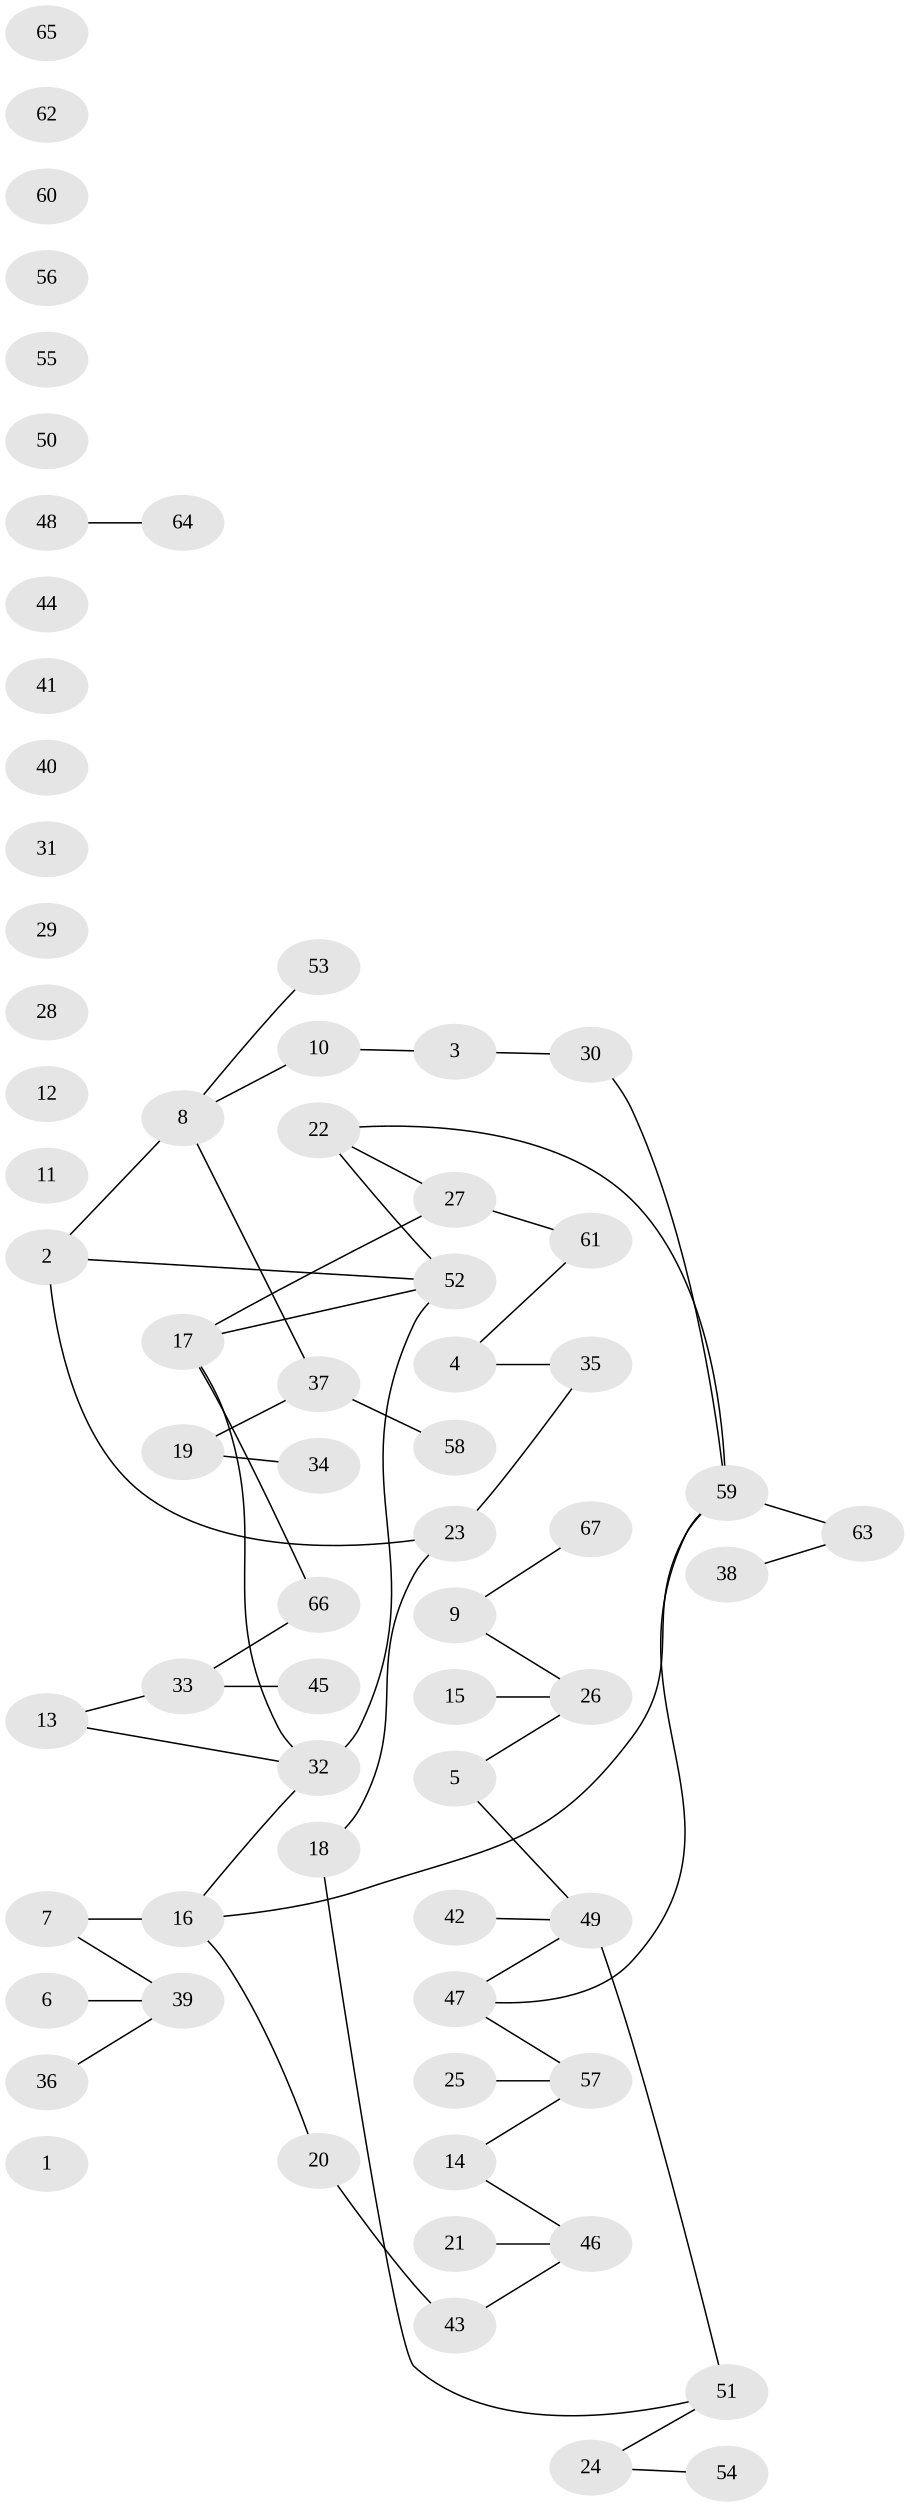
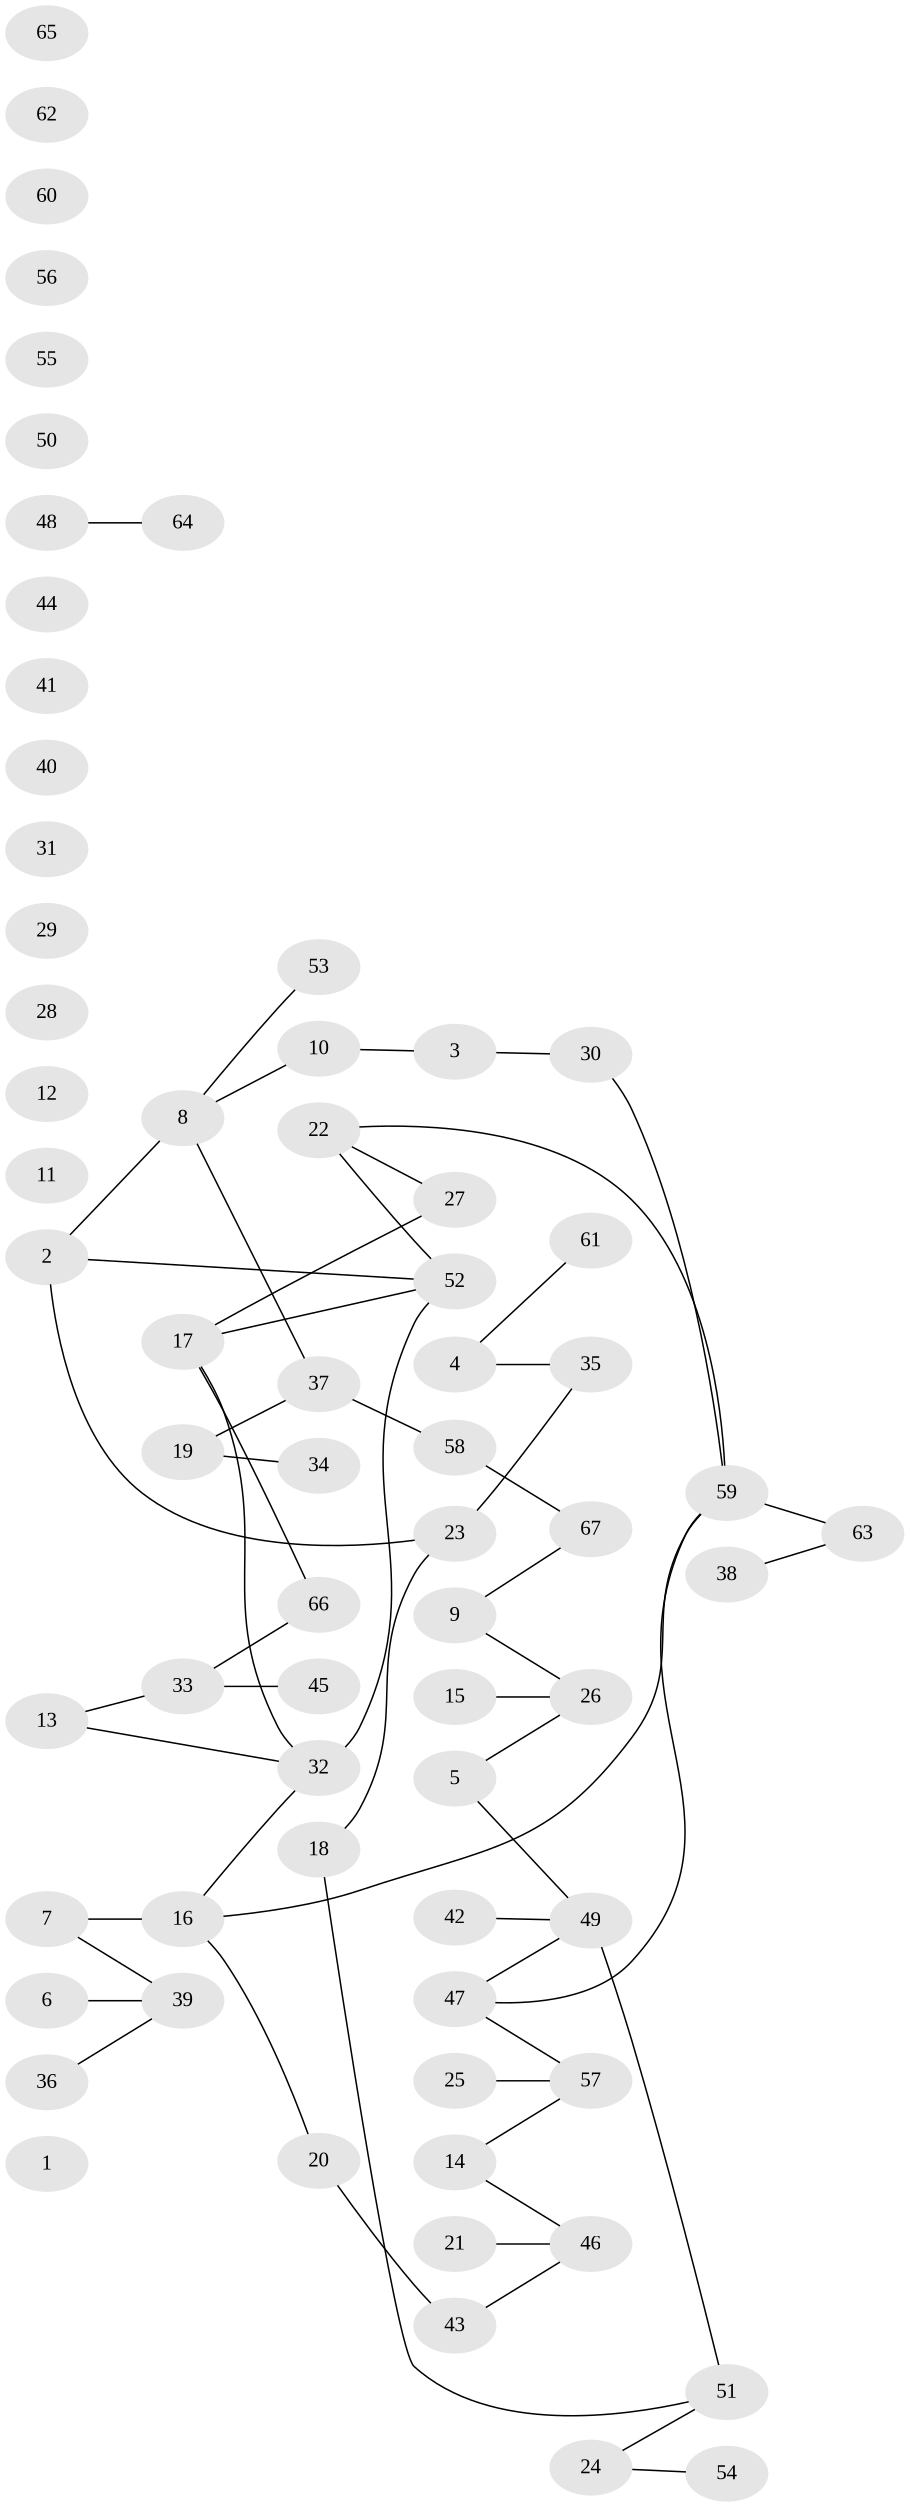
(523, 1220) -> none
none -> (523, 1488)
